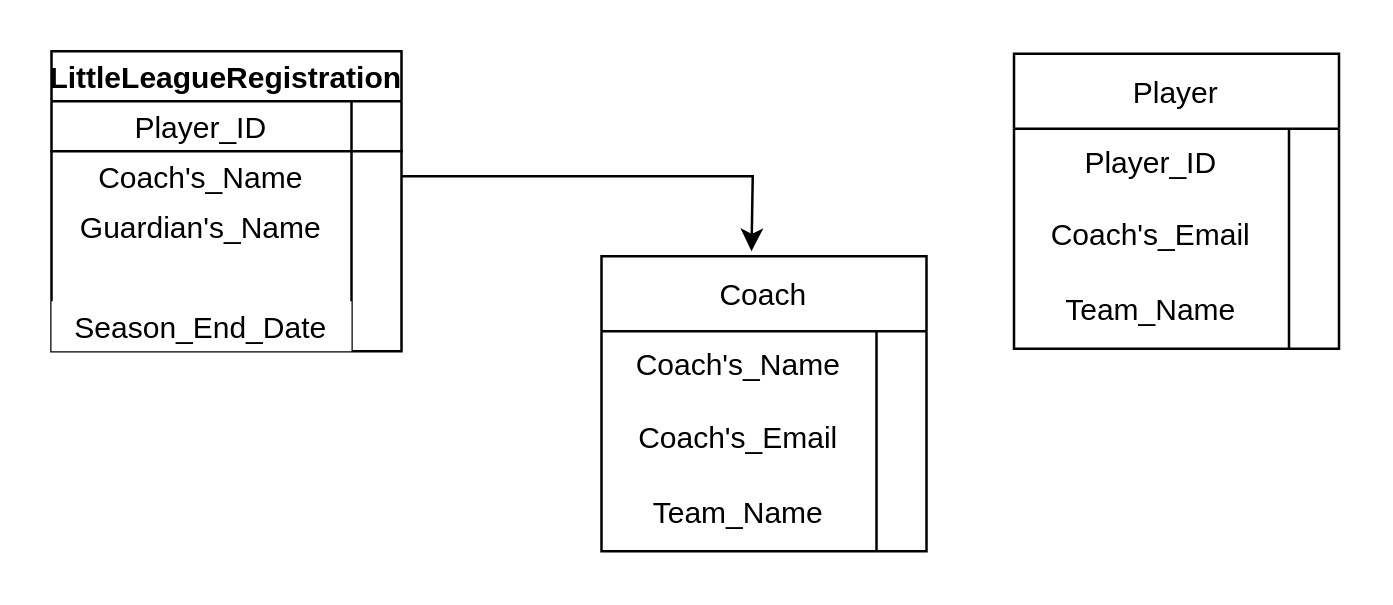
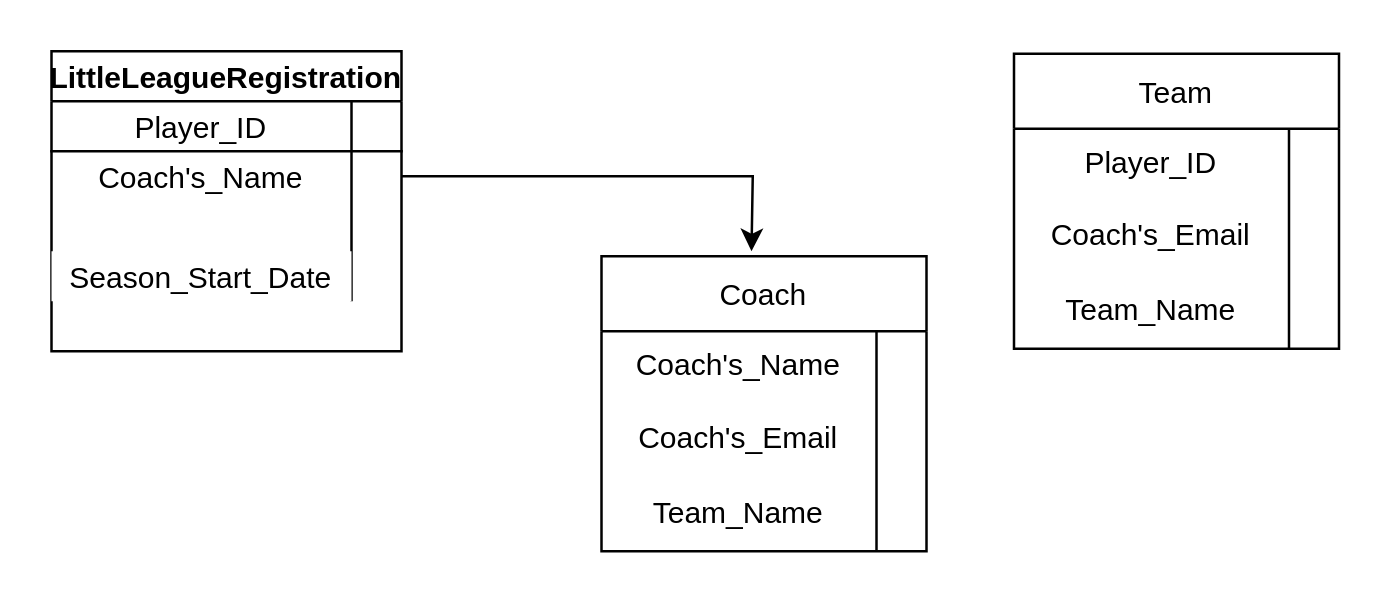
(1175, 93) -> (1175, 93)
(201, 226) -> none
none -> (201, 276)
(201, 326) -> none
